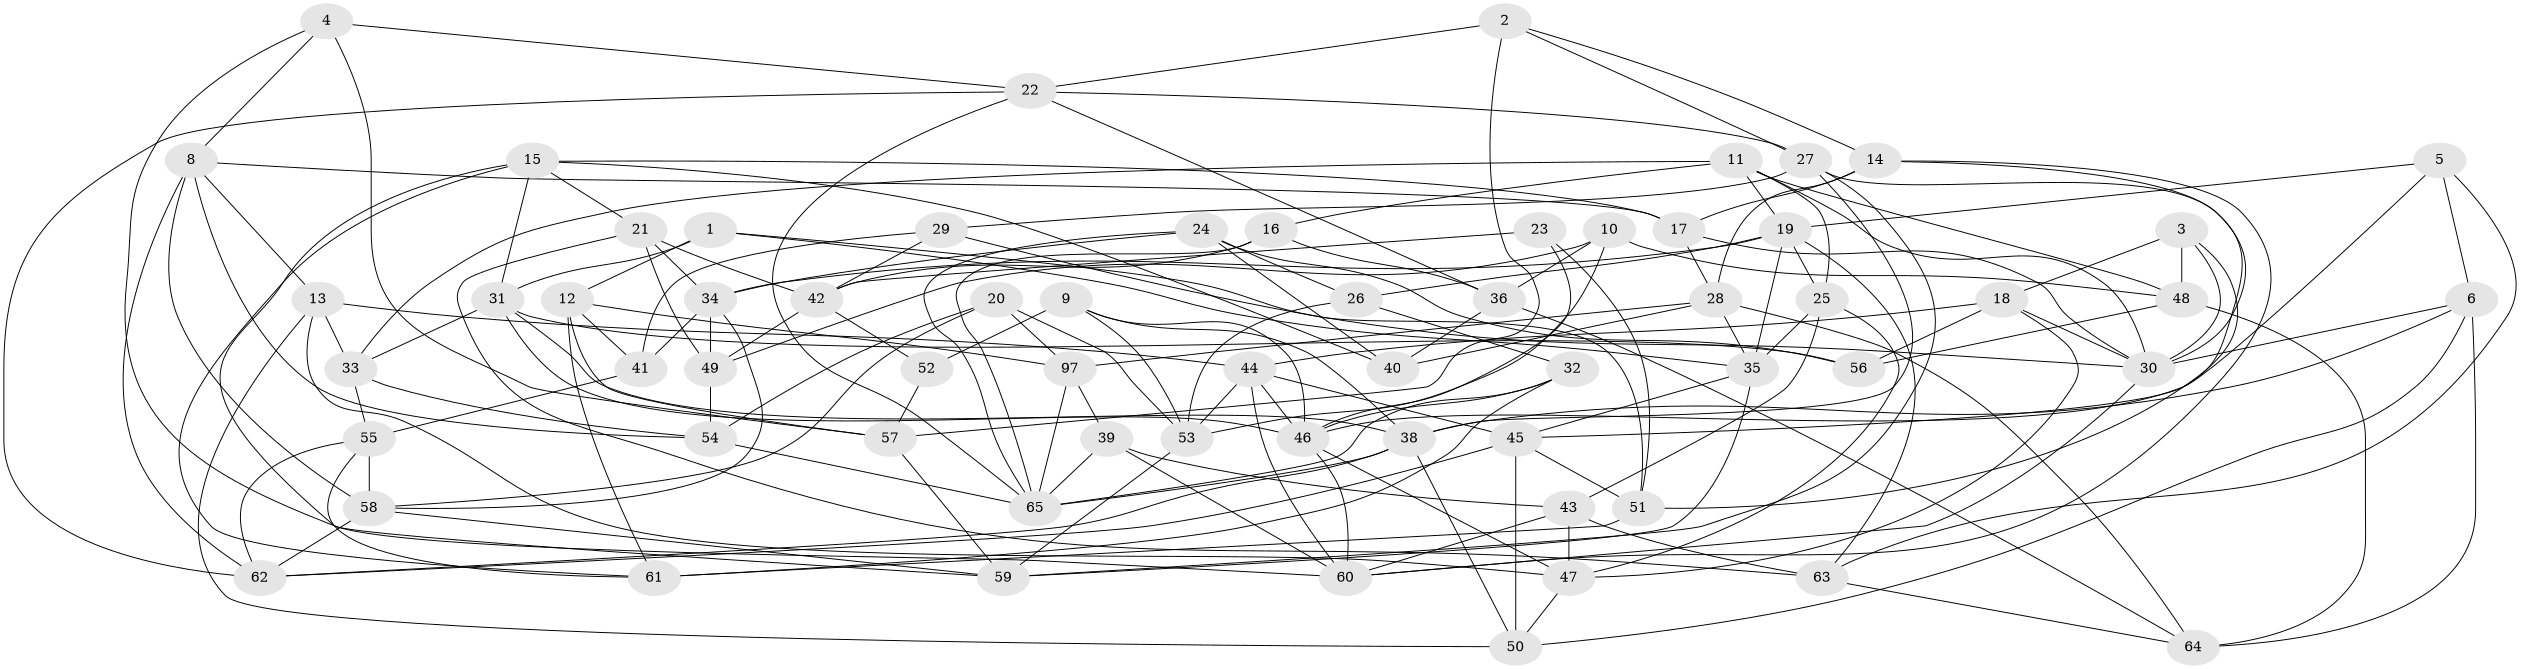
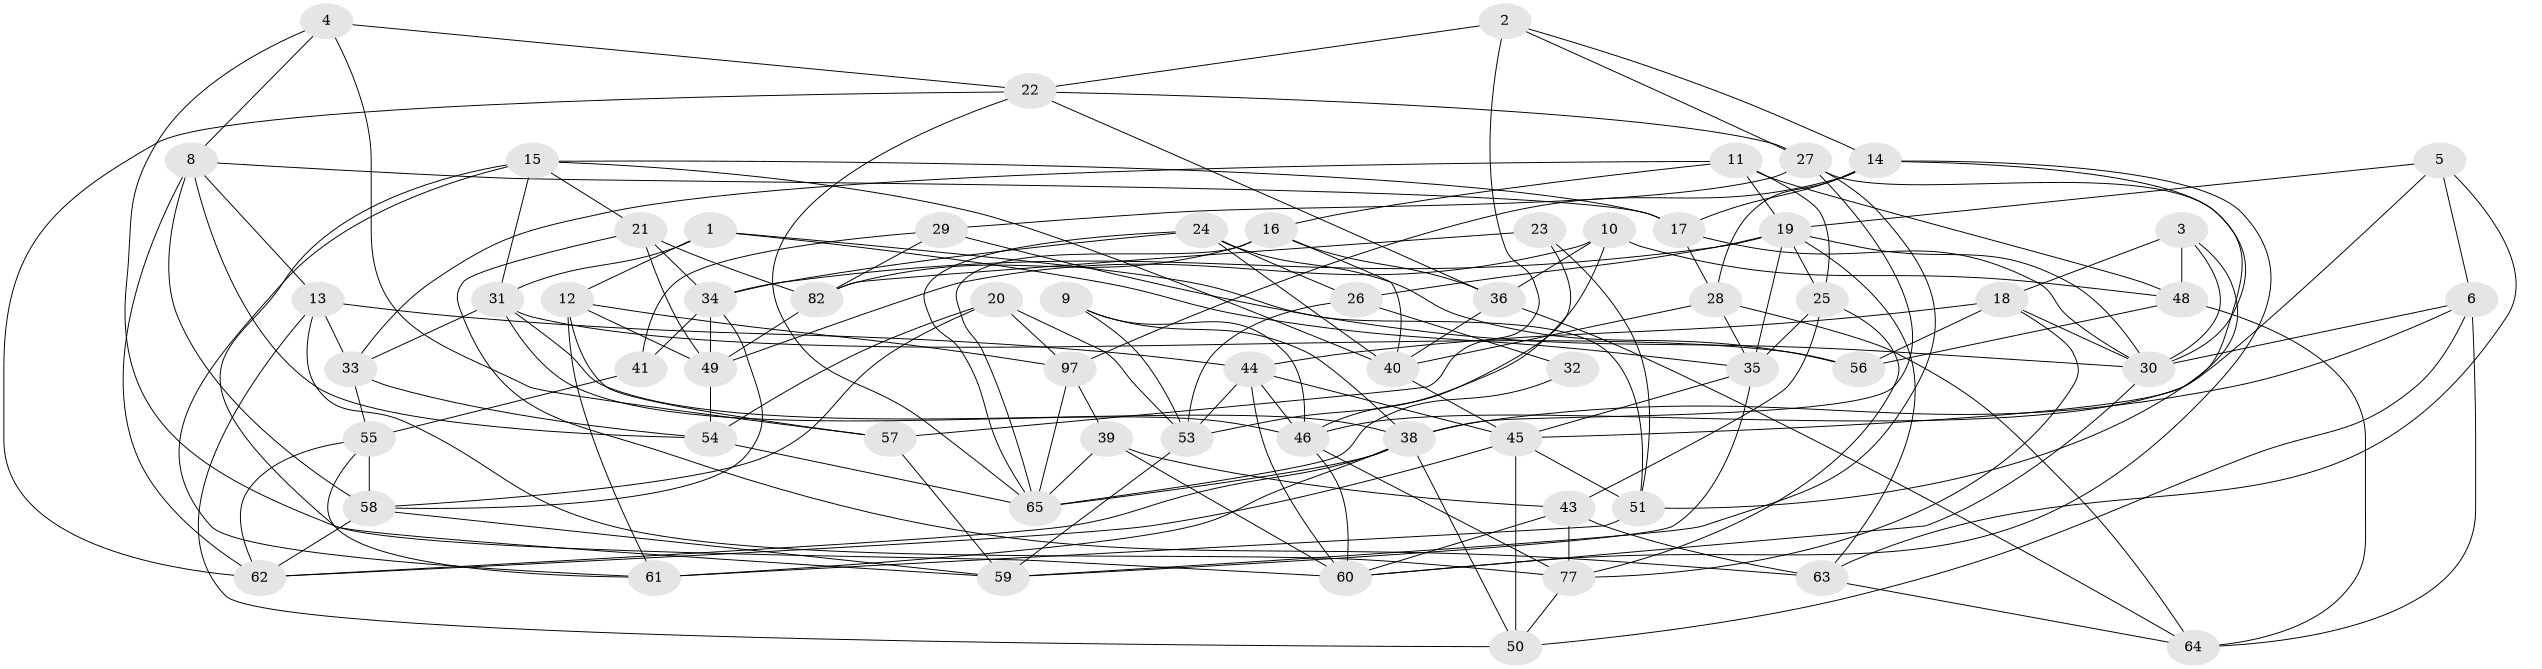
(1997, 257) -> (1991, 256)
none -> (1398, 299)
(817, 300) -> (817, 300)
(1393, 333) -> (1464, 223)
(604, 334) -> (654, 342)
(927, 369) -> none
(1438, 404) -> none
none -> (1456, 405)
(1136, 542) -> (1114, 539)
(1569, 578) -> (1569, 578)
